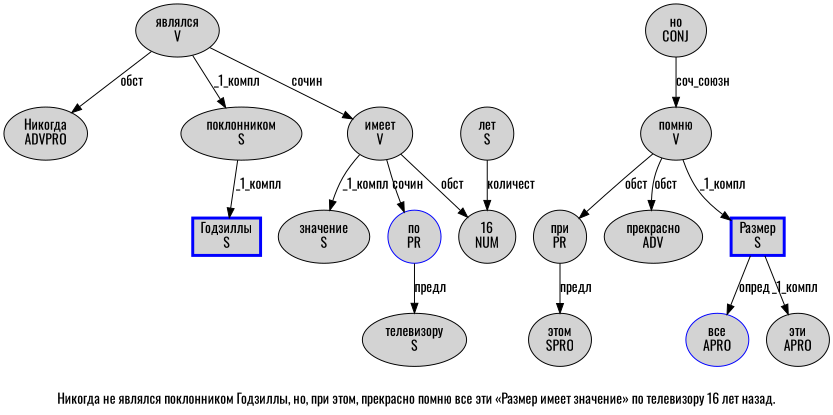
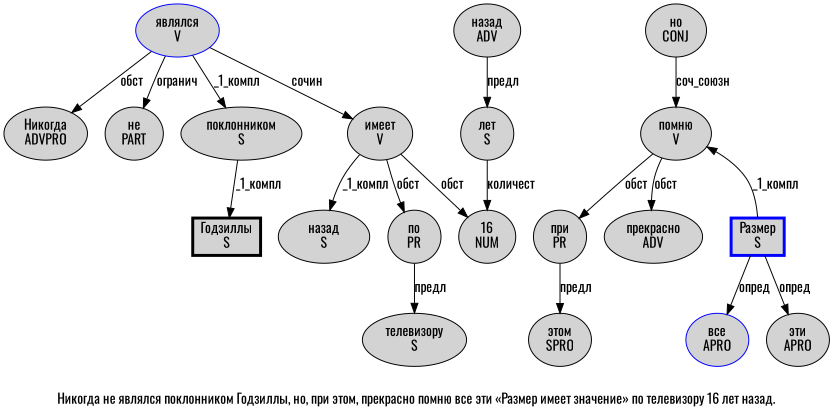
(177, 30) -> (177, 30)
none -> (487, 30)
none -> (134, 134)
(408, 185) -> (408, 185)
(698, 190) -> (746, 179)
(227, 237) -> (227, 237)
(324, 237) -> (324, 237)
(414, 237) -> (414, 237)
(795, 288) -> (795, 288)
